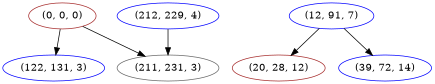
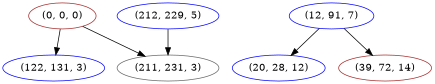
(168, 16) -> (168, 16)
(279, 68) -> (279, 68)
(385, 68) -> (385, 68)
